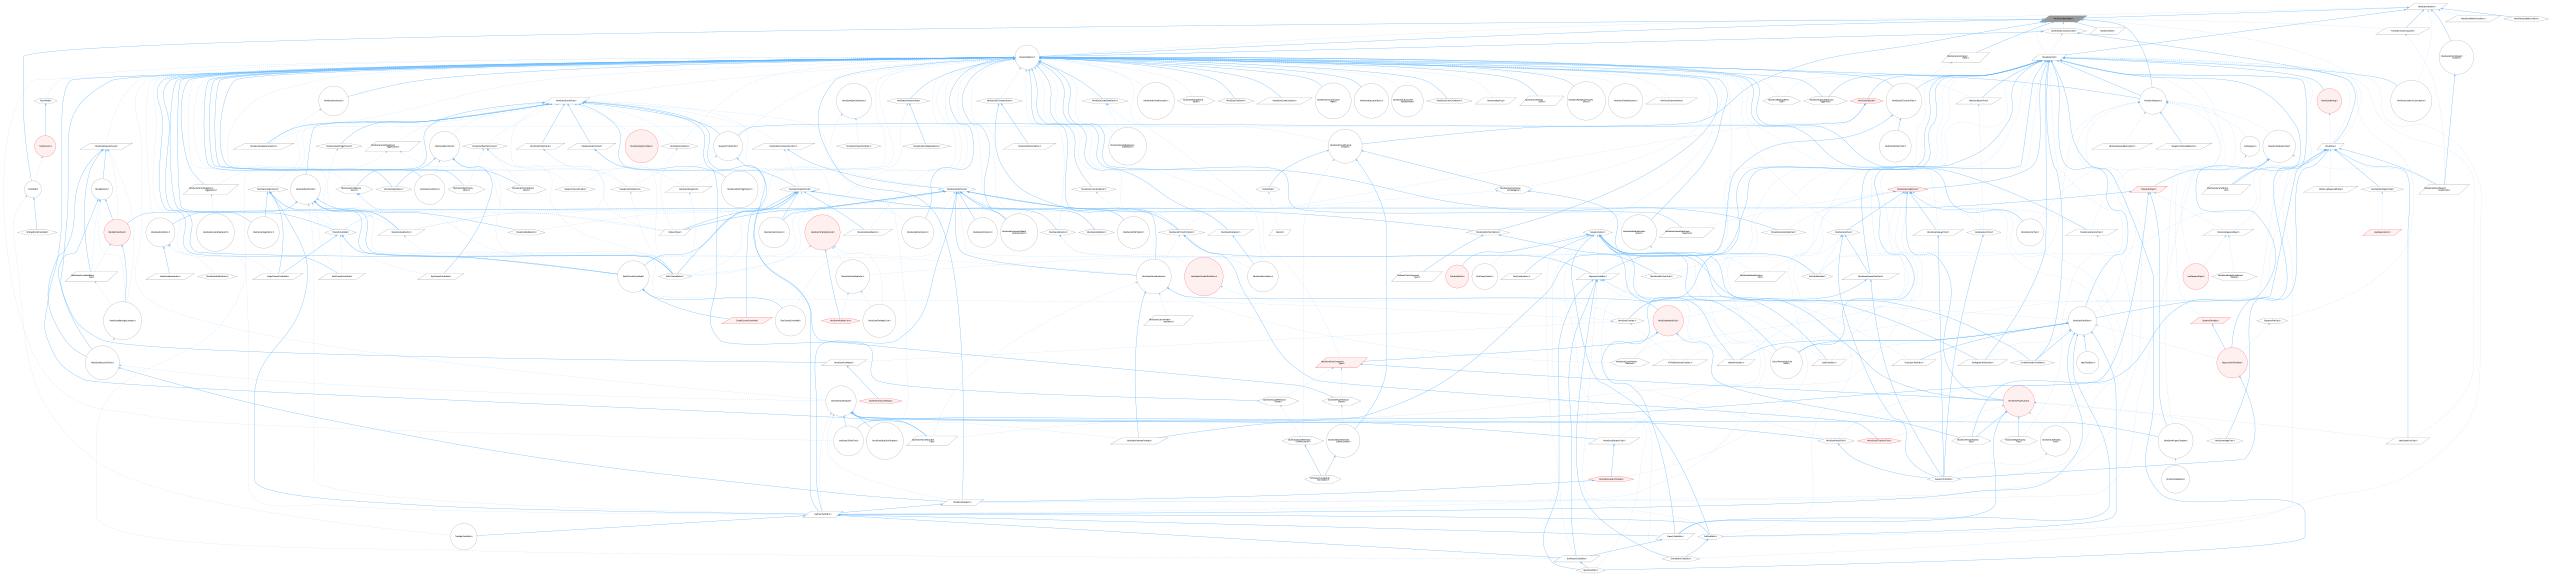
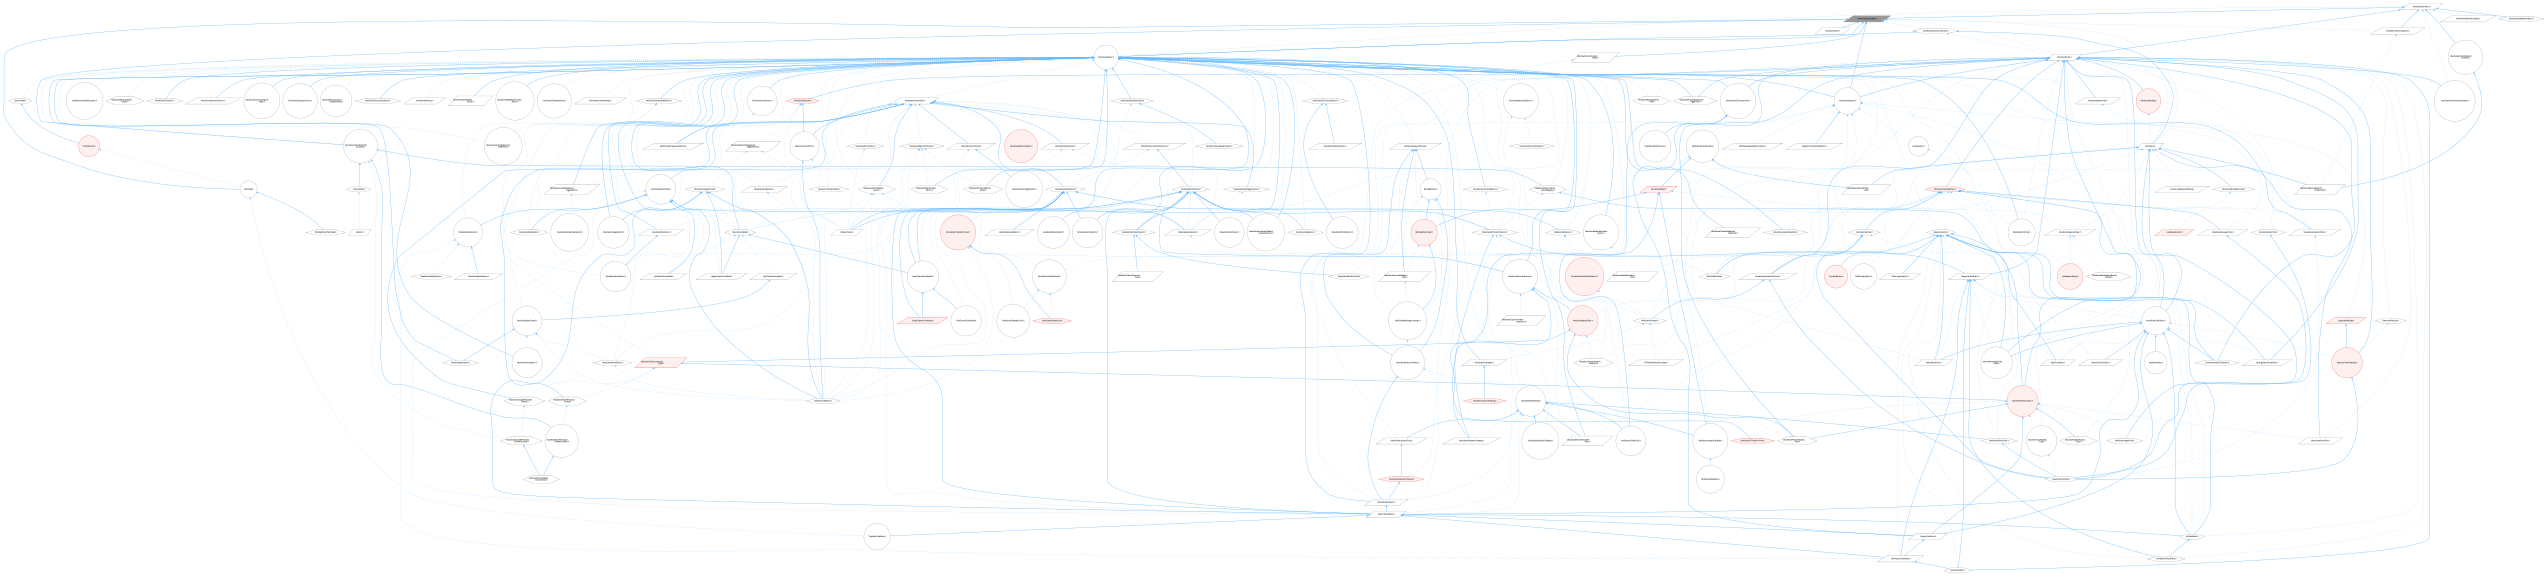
(487, 206) -> (659, 312)
